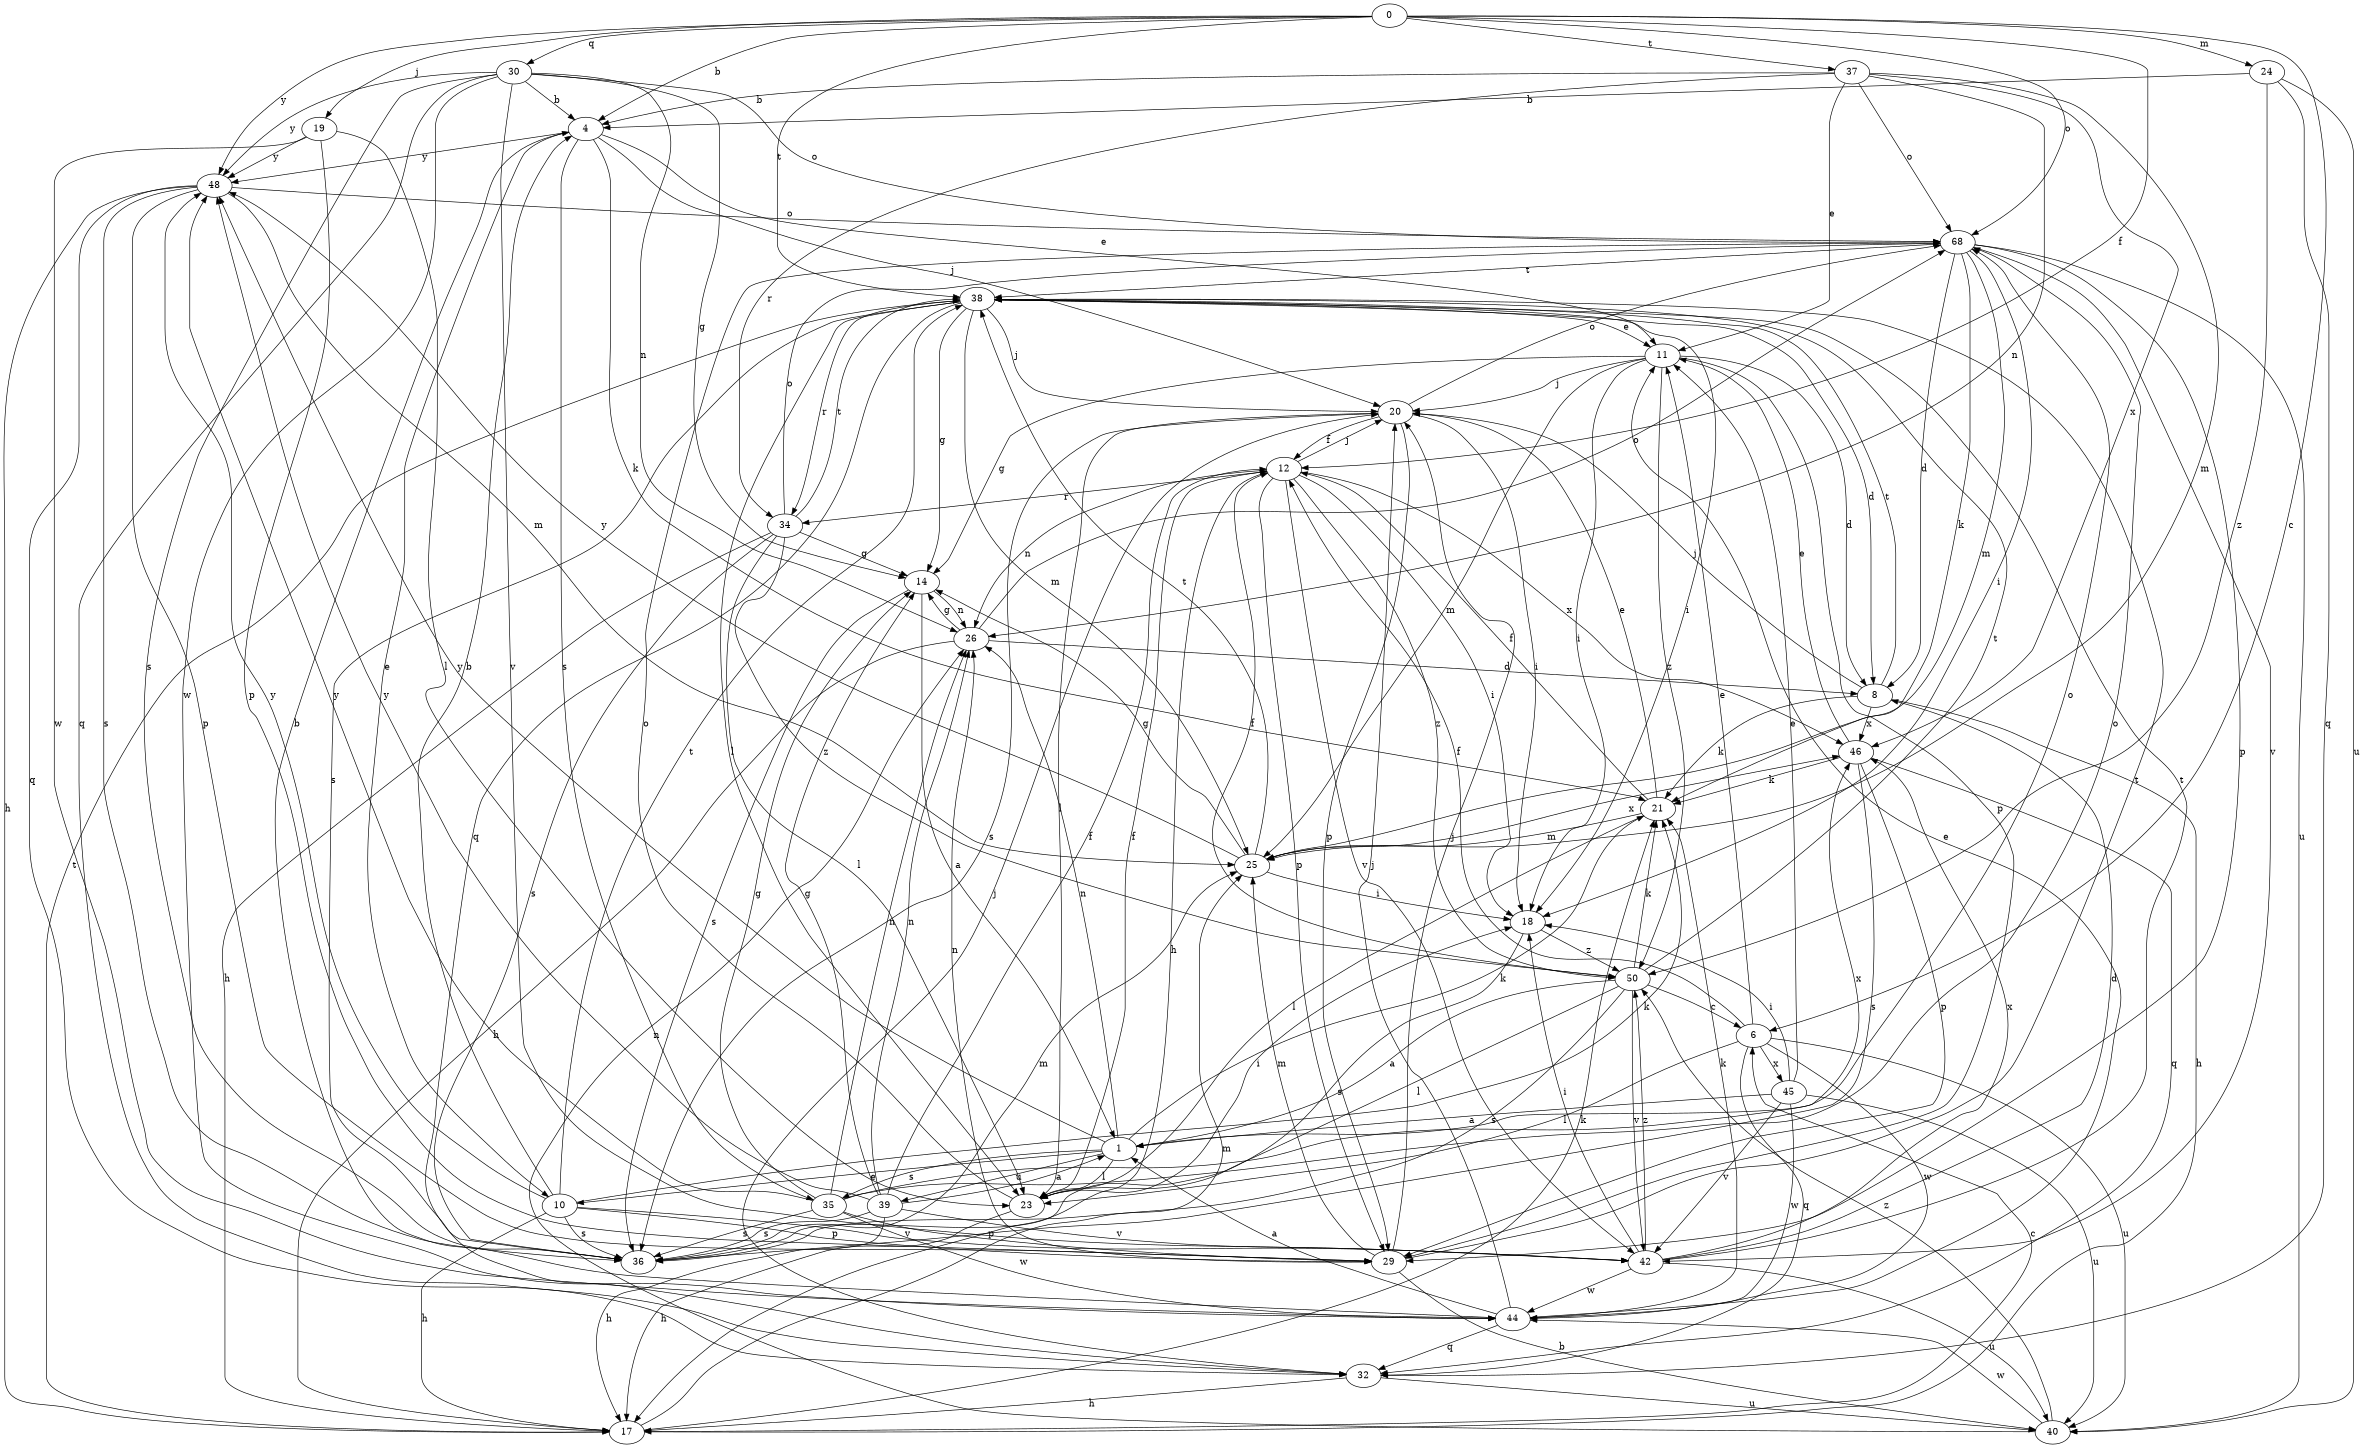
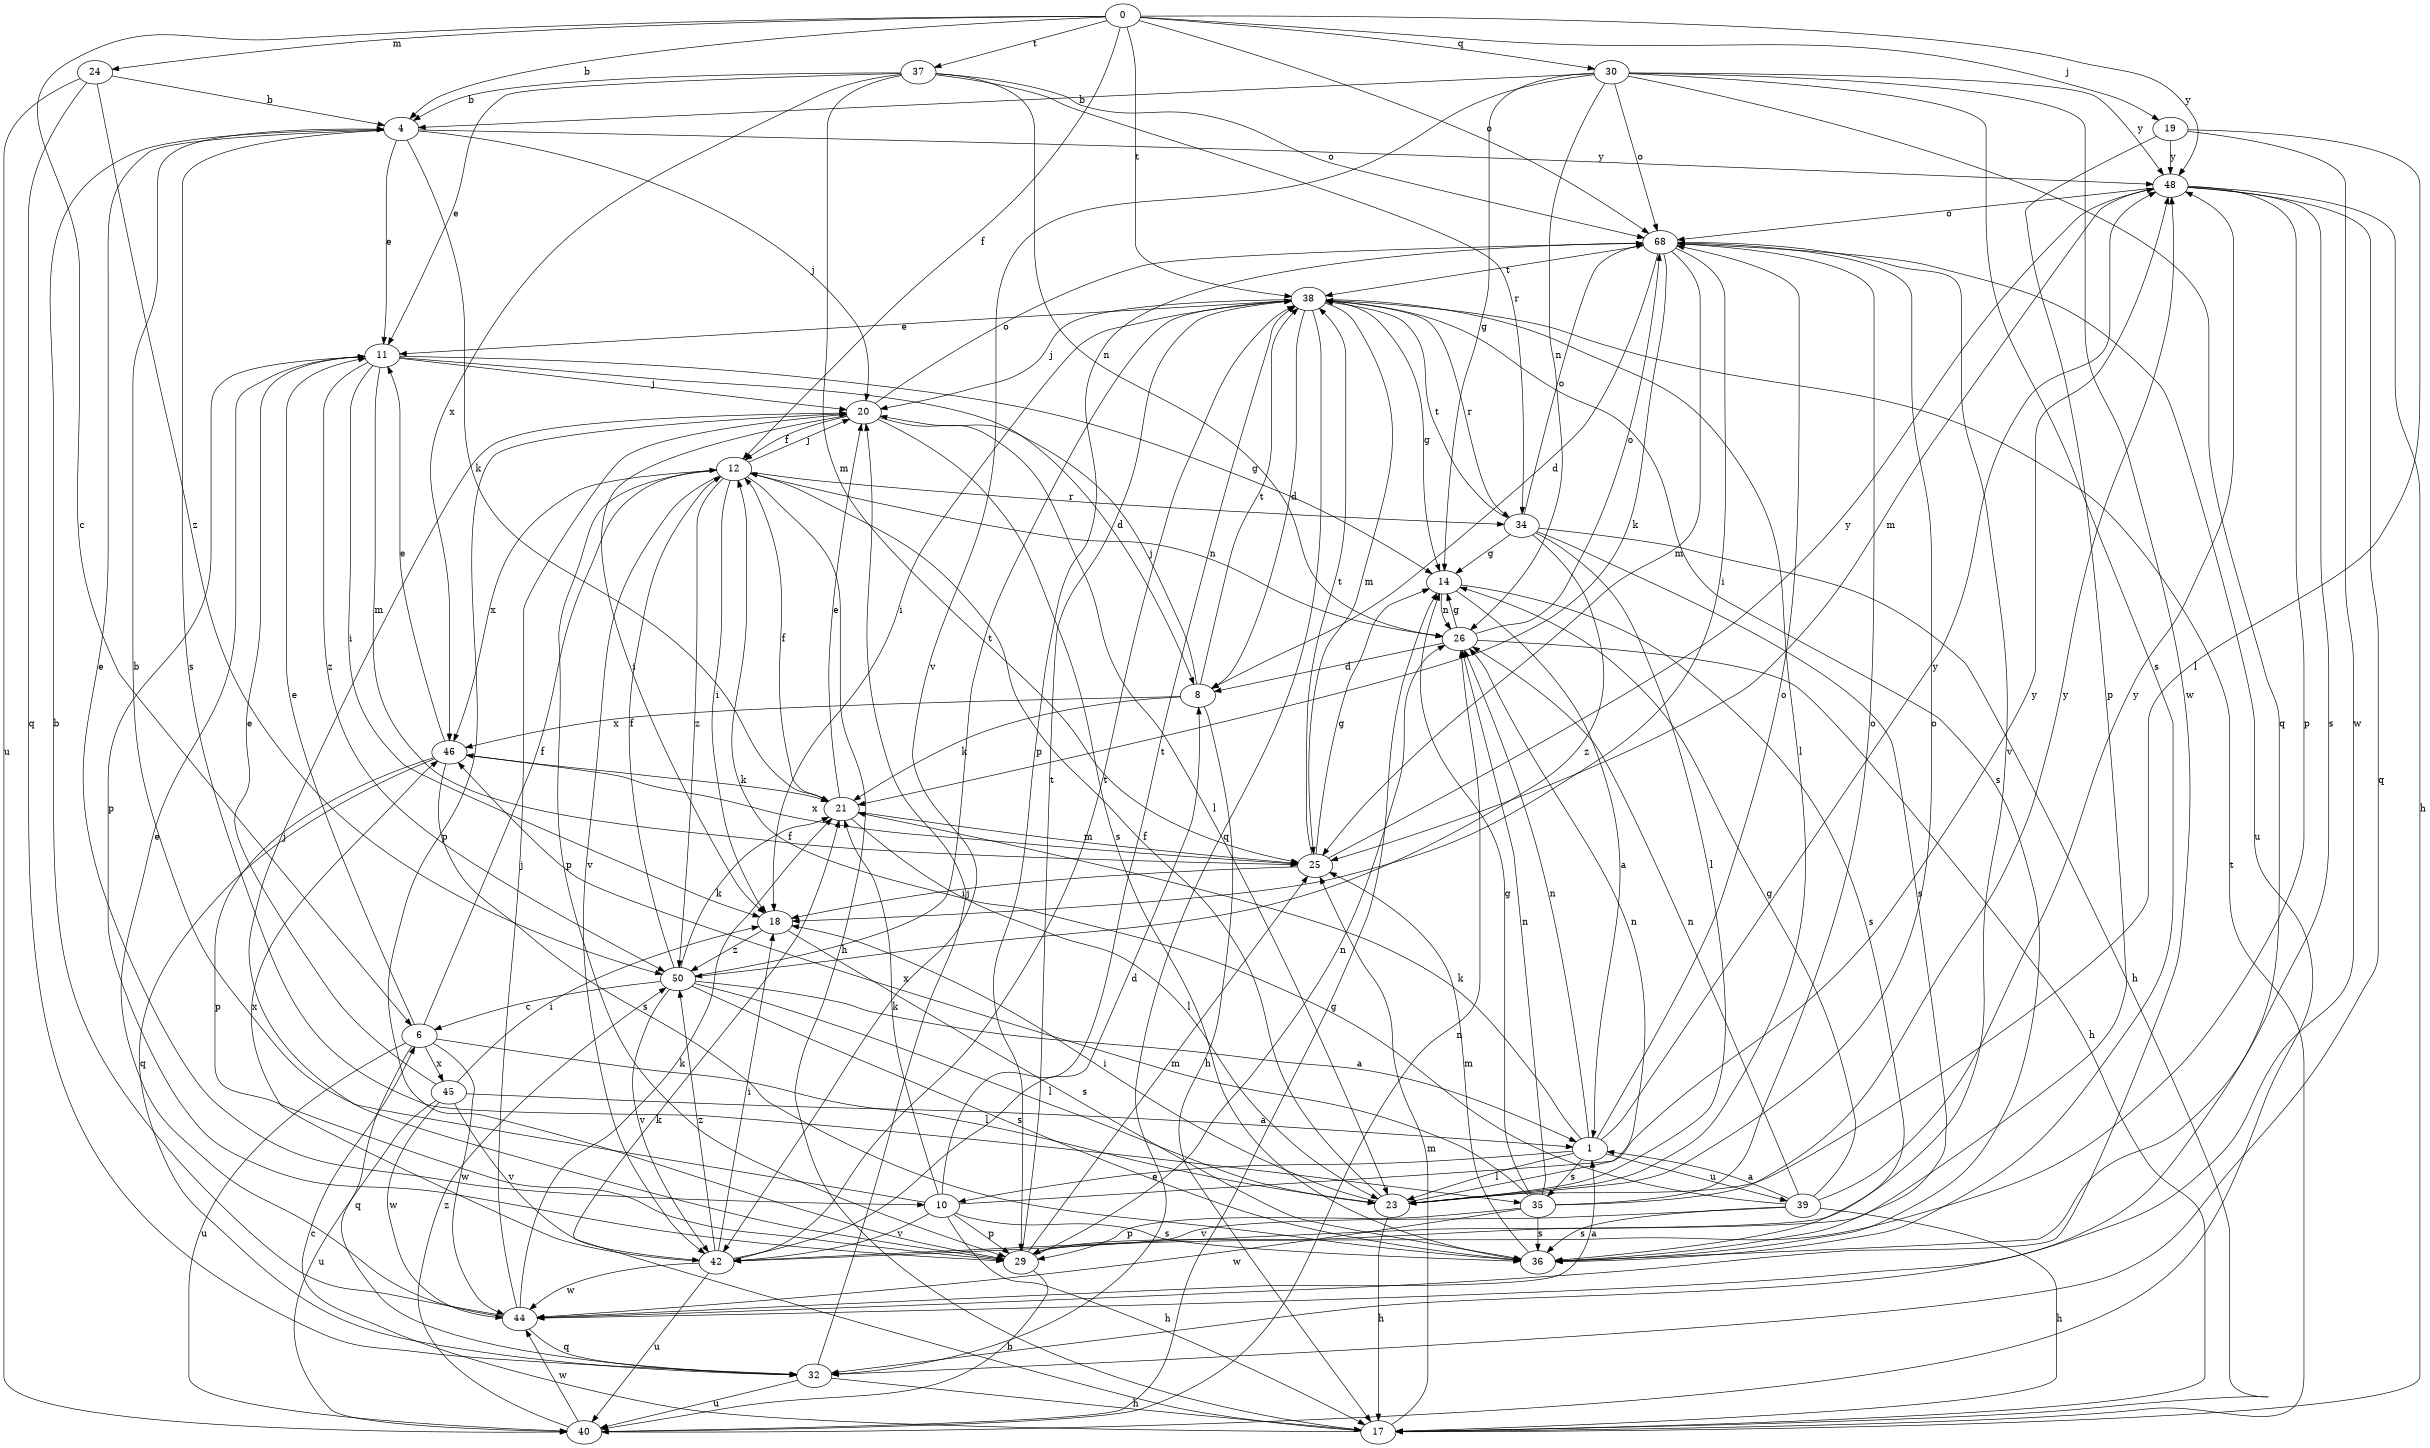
none -> (1643, 994)
none -> (1187, 1284)
